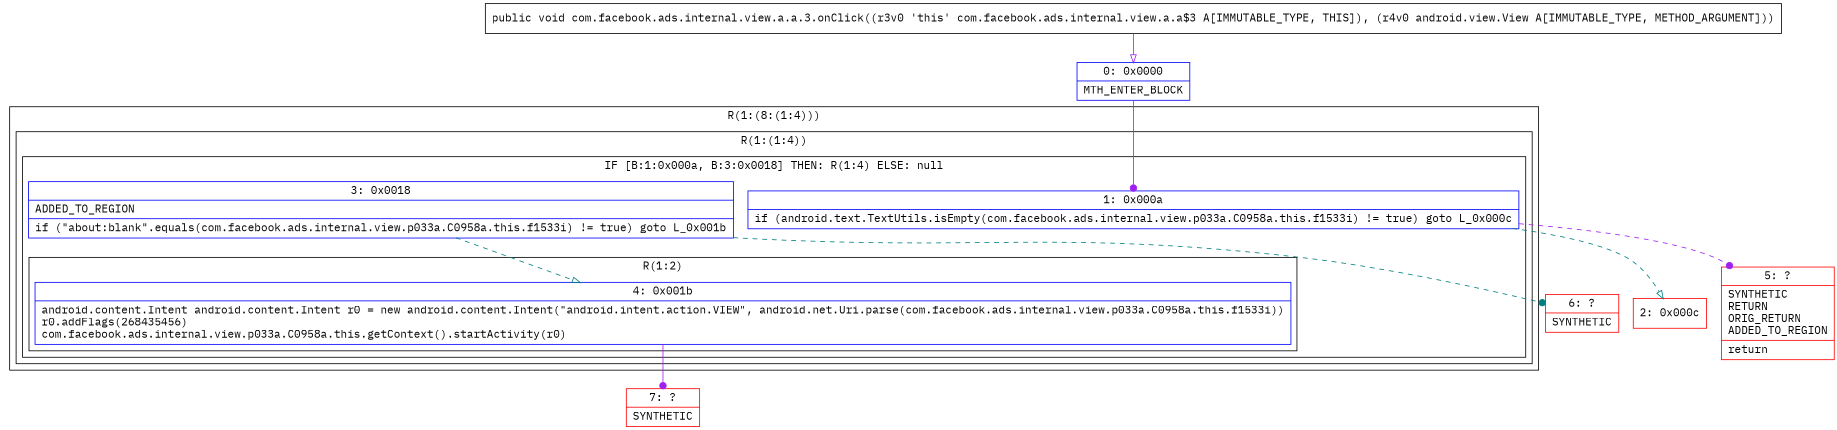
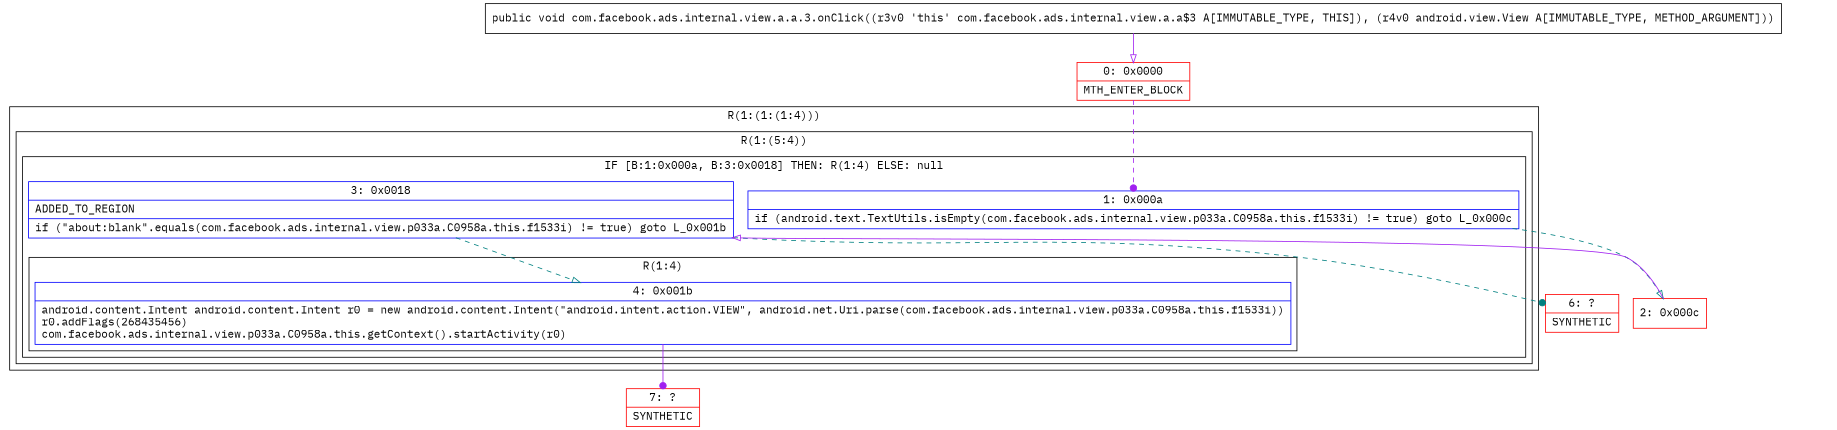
(1133, 81) -> (1133, 81)
(774, 116) -> (774, 116)
(774, 141) -> (774, 141)
(1133, 142) -> (1133, 142)
none -> (1212, 241)
(663, 267) -> (663, 267)
(1778, 313) -> none
